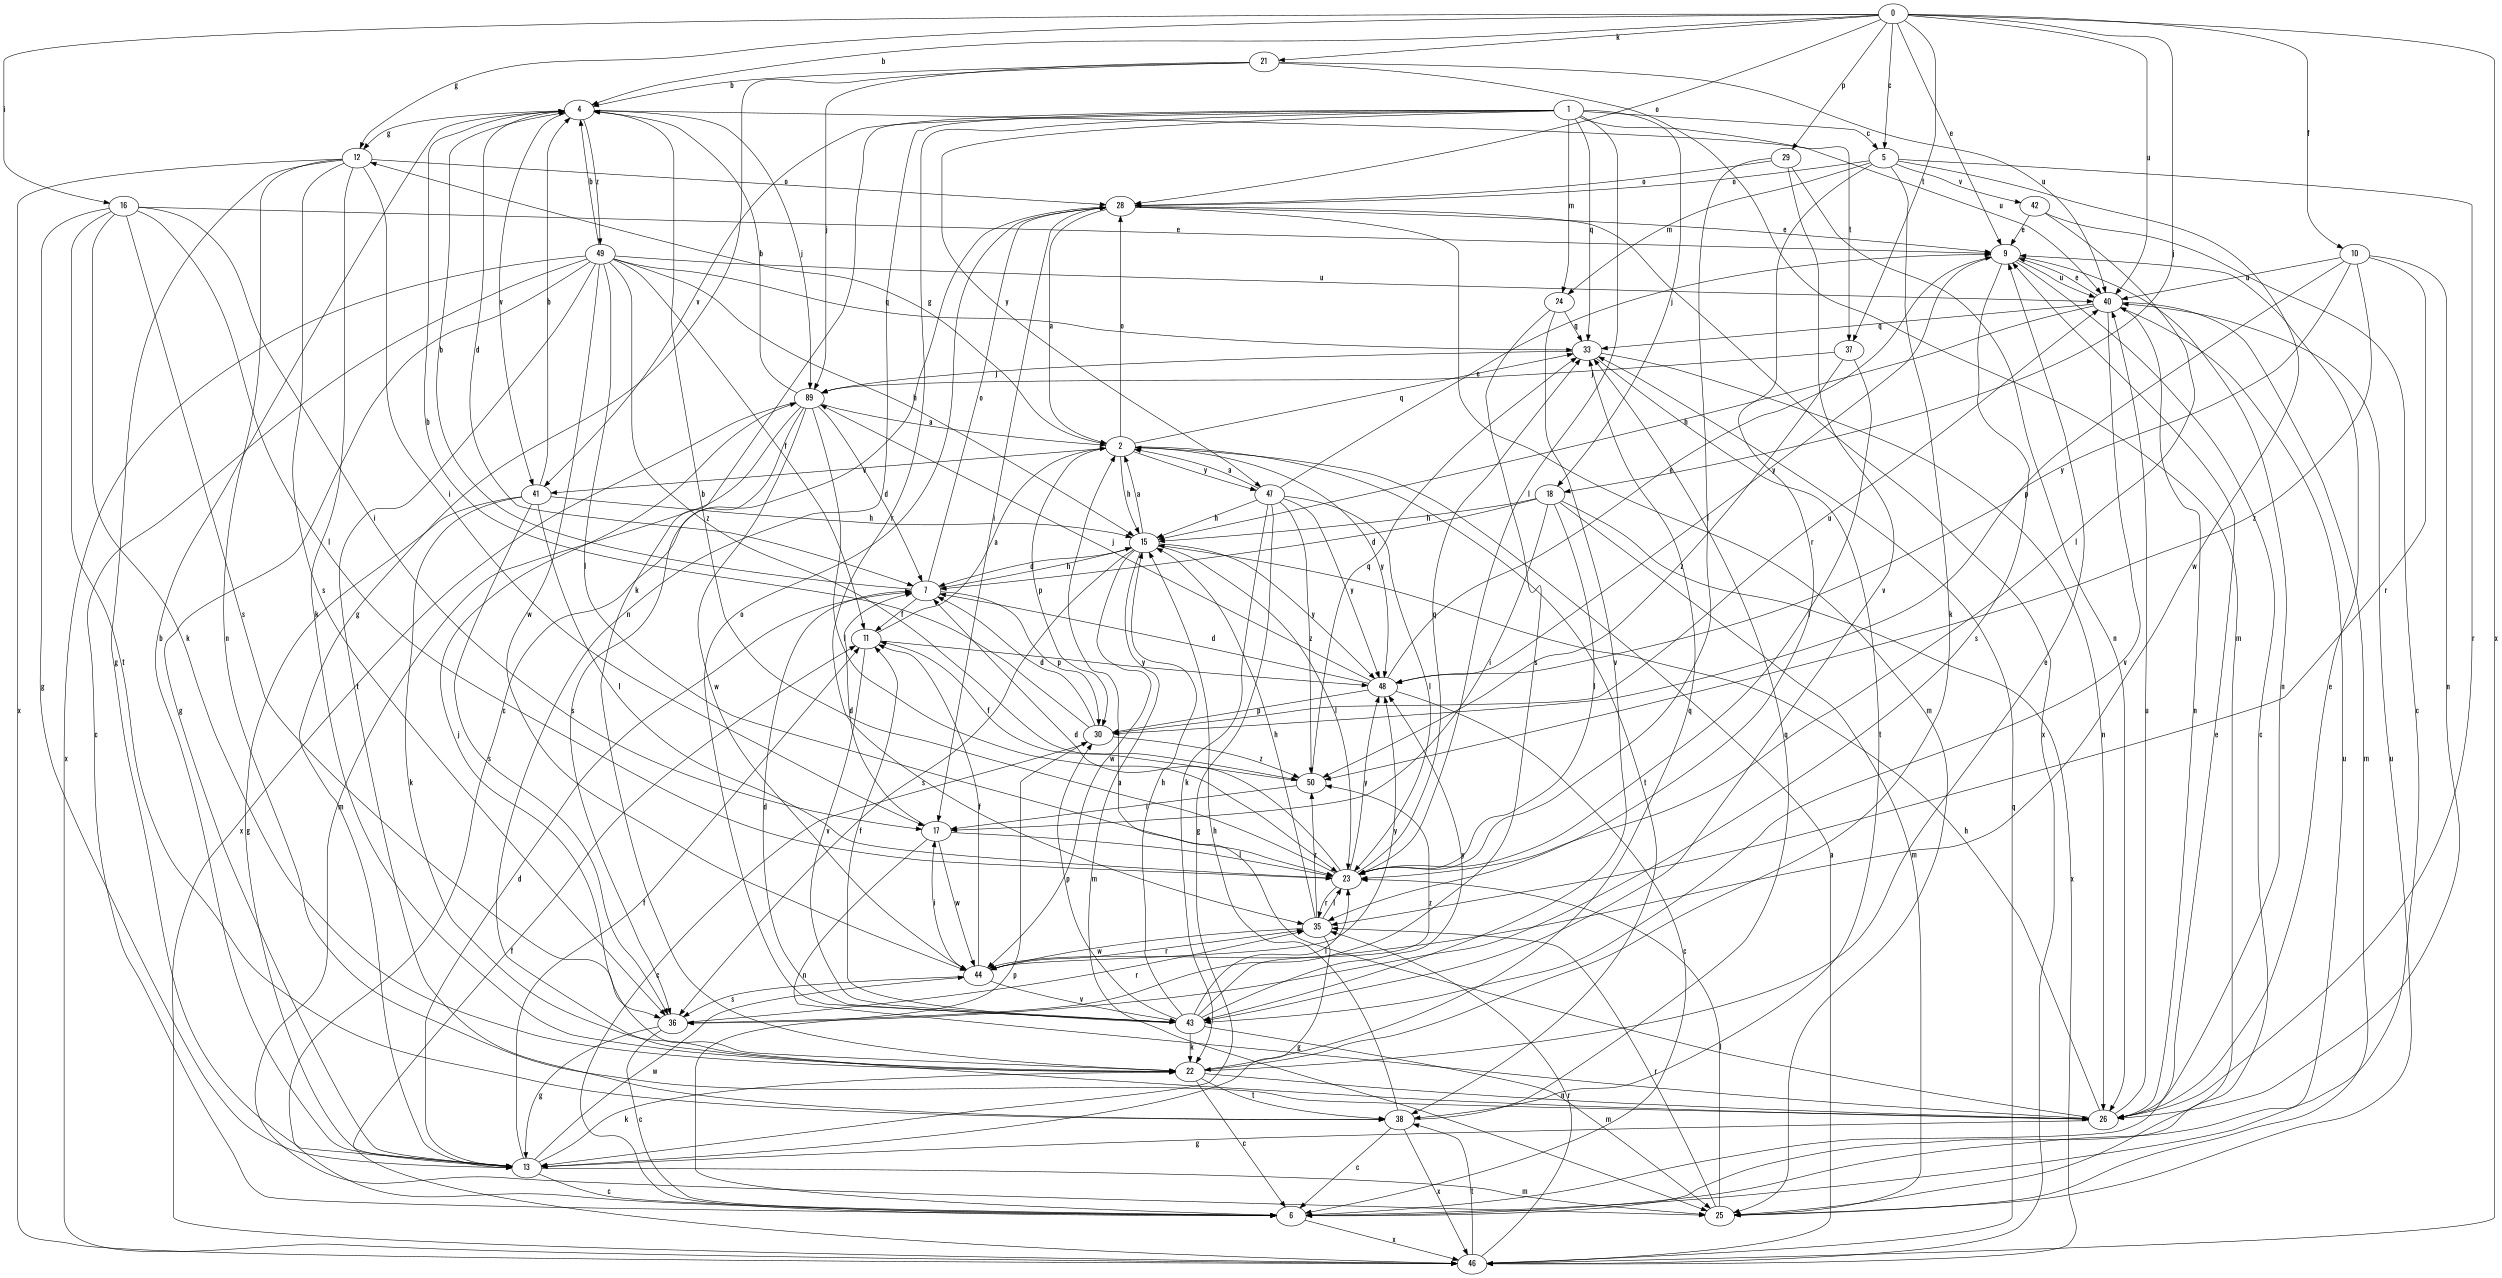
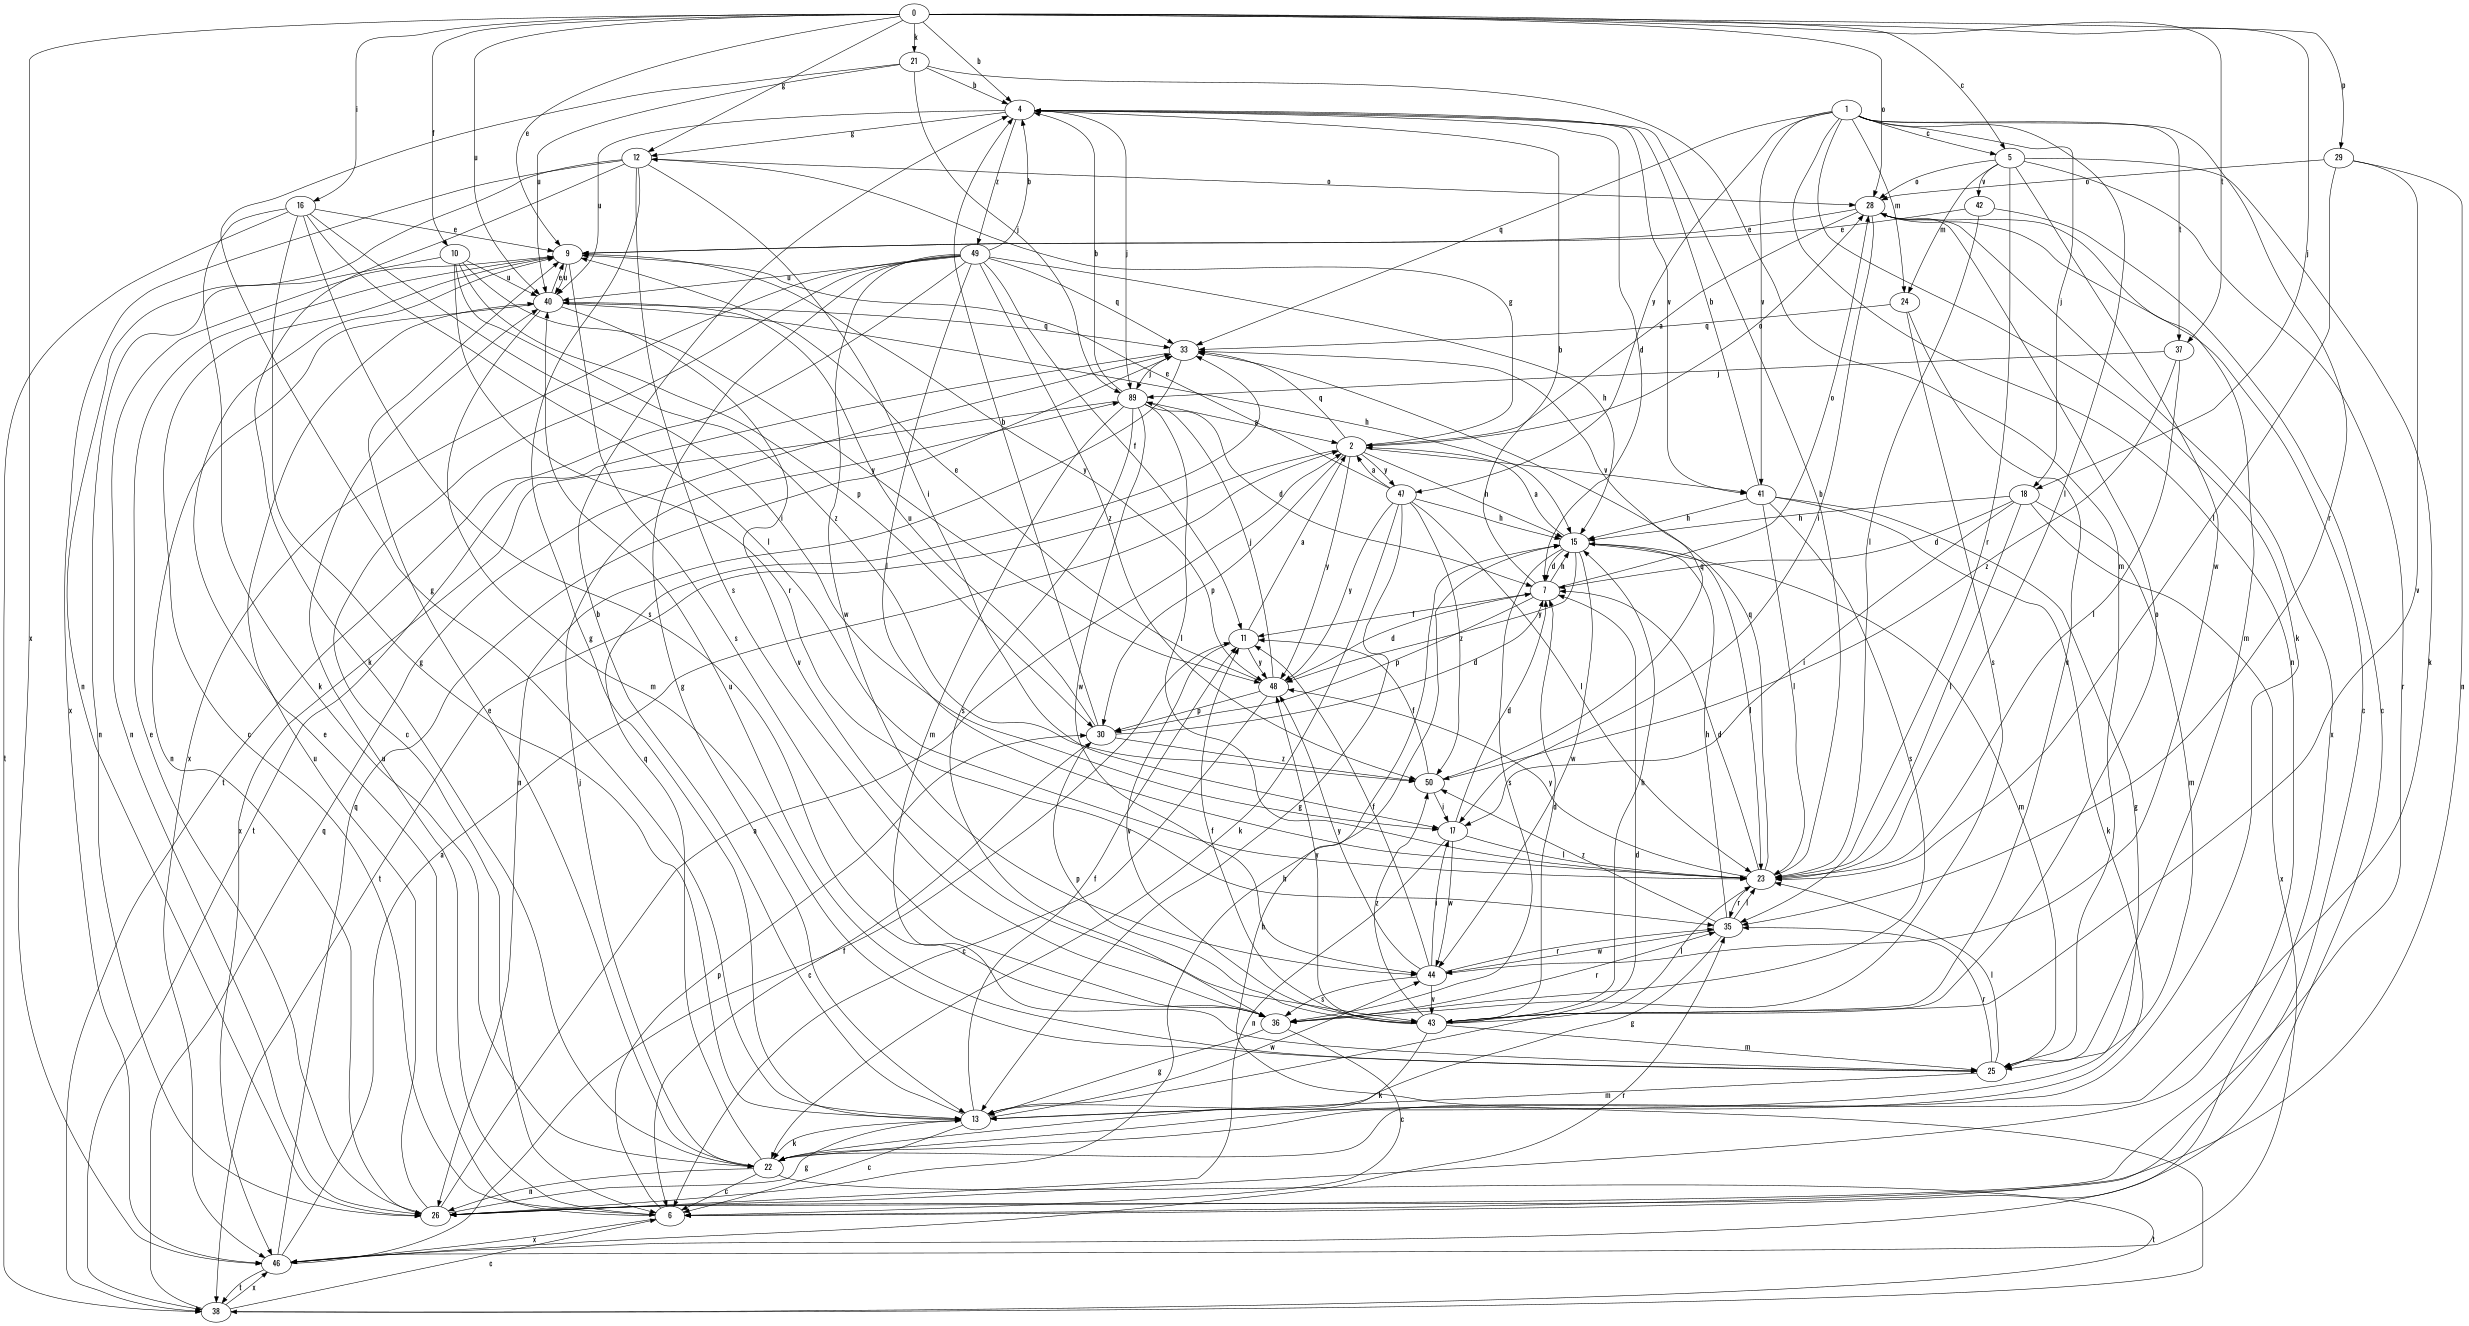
(1121, 1173) -> (1487, 1098)
